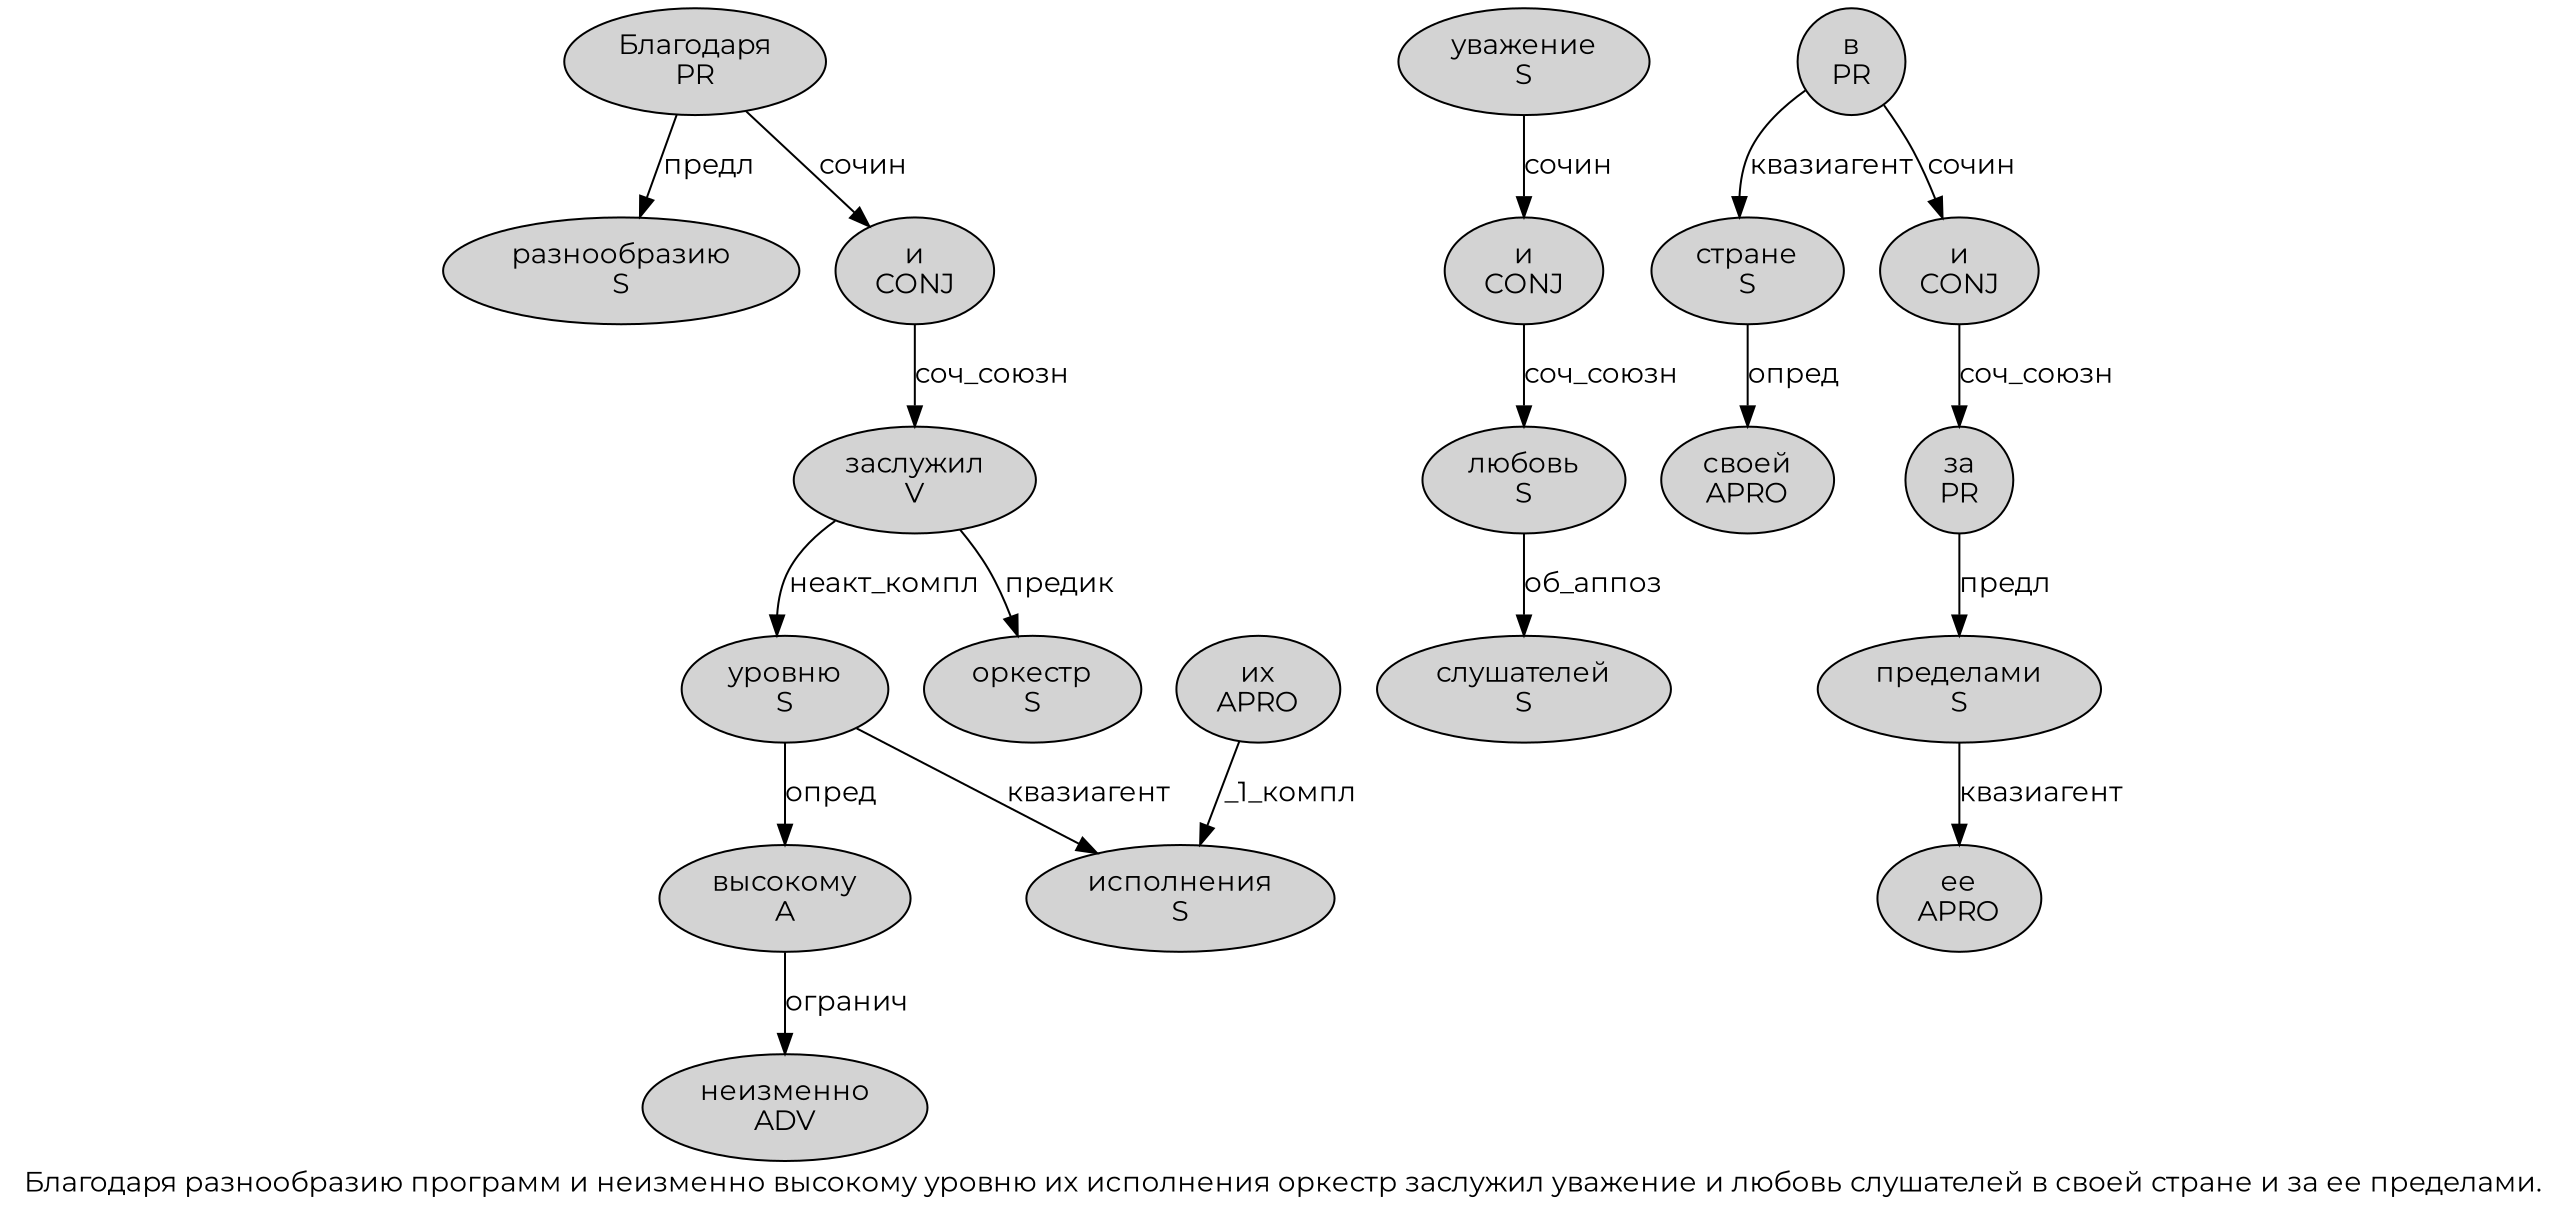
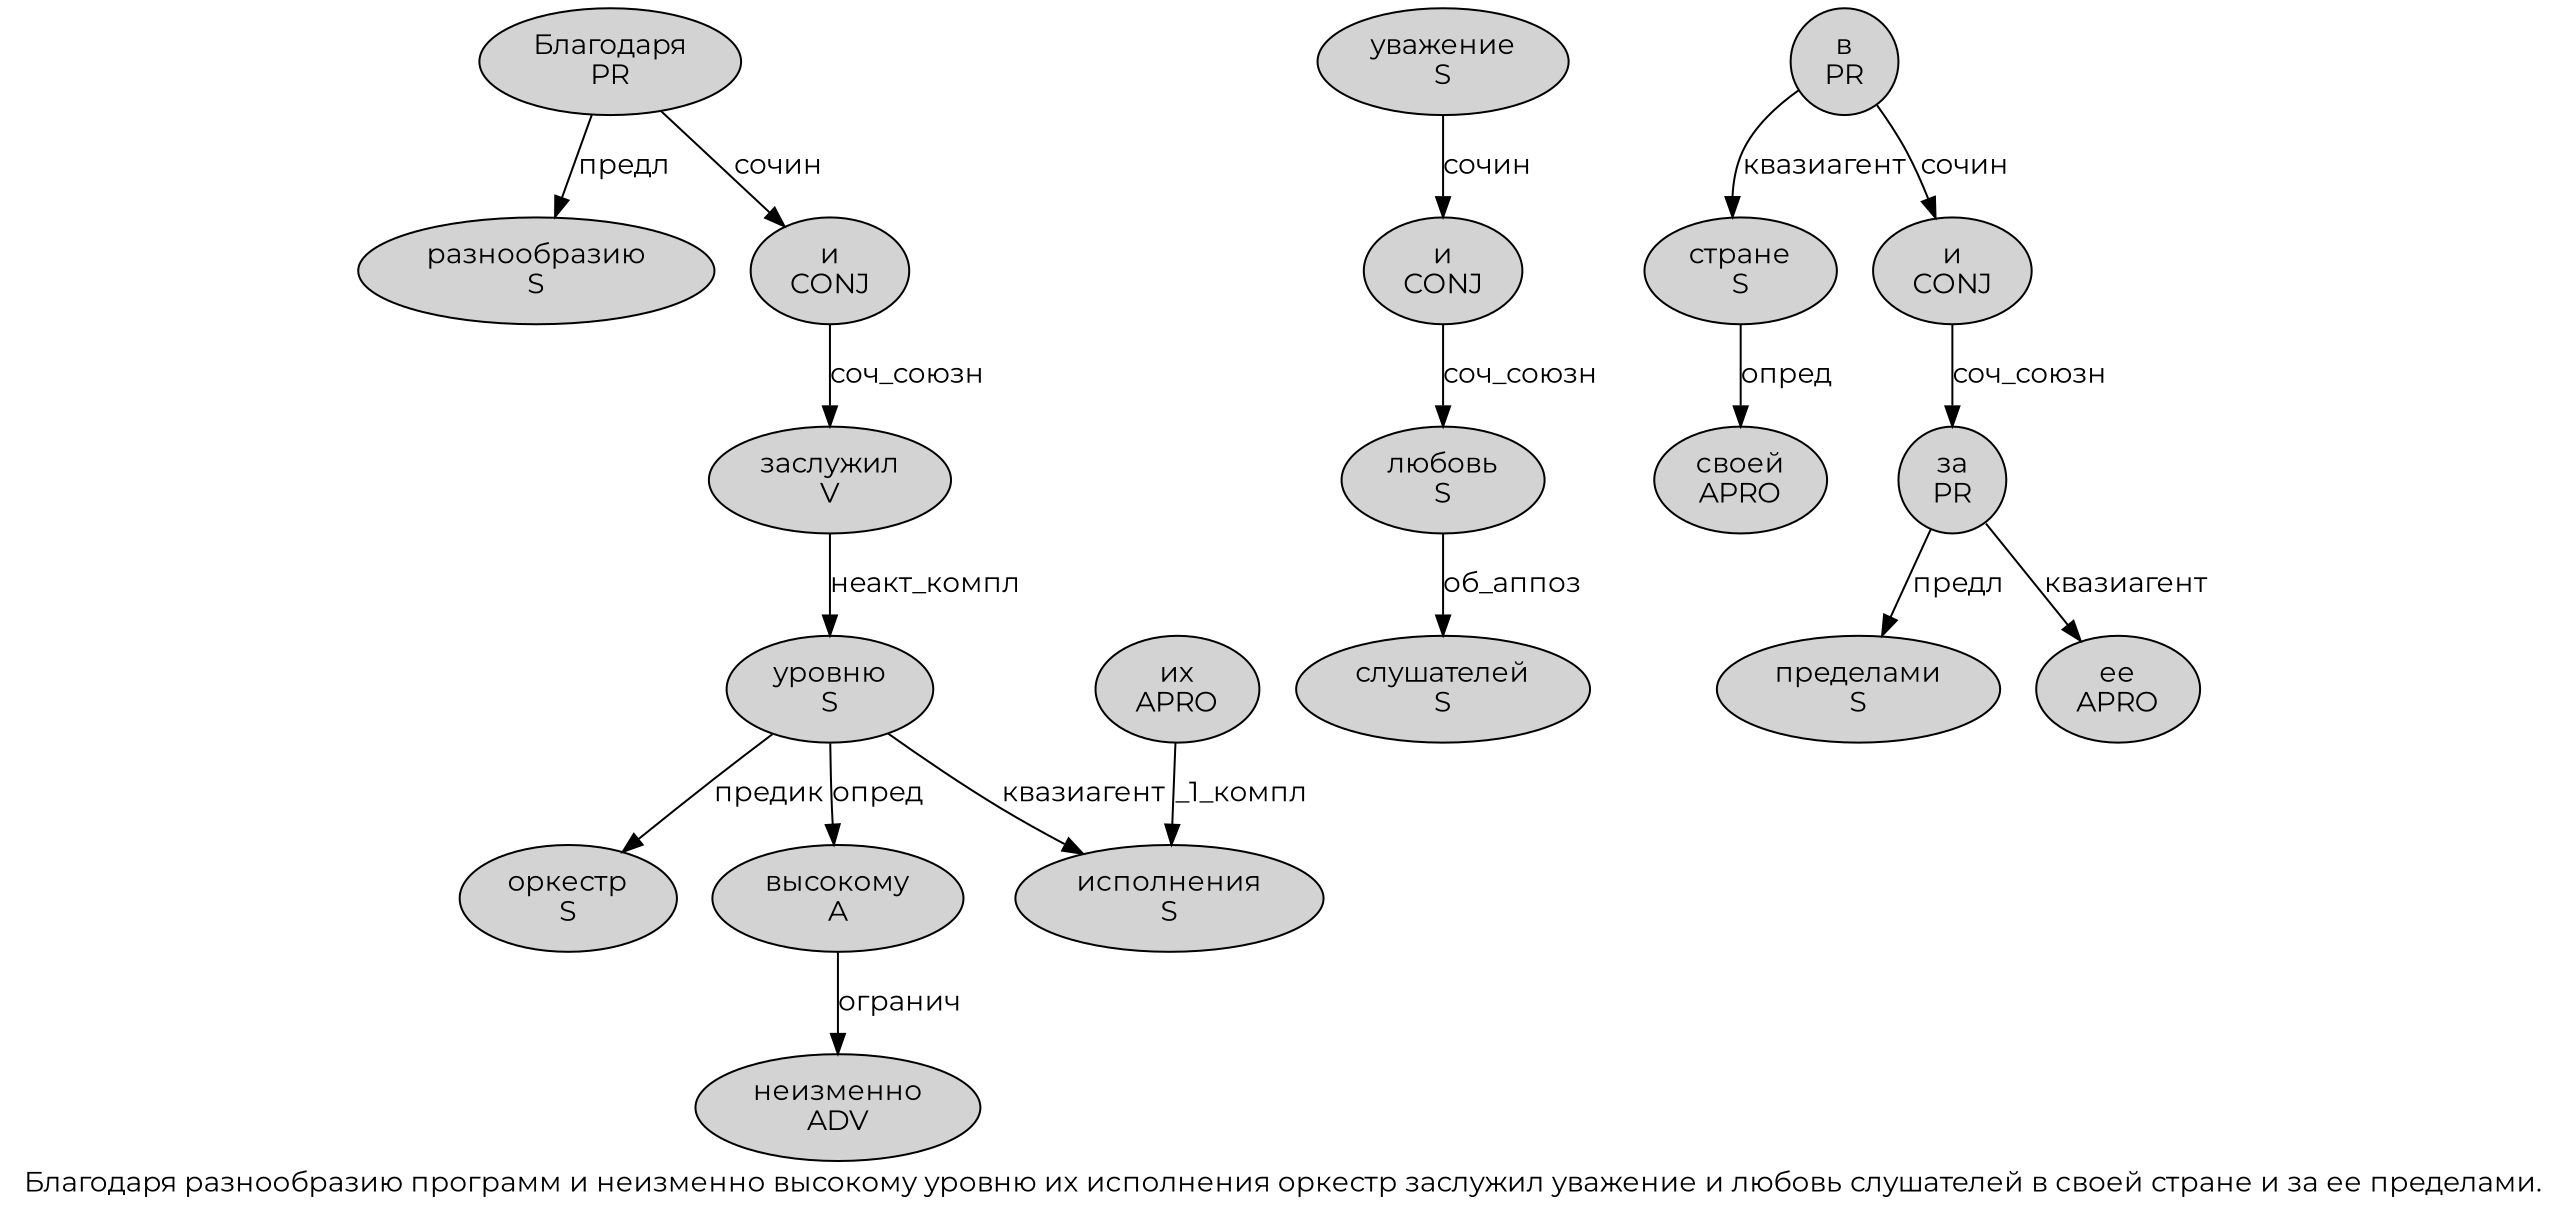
(989, 571) -> (705, 786)
(1959, 784) -> (2027, 574)
